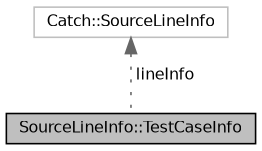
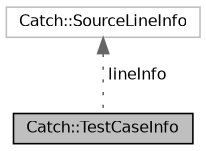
(131, 129) -> (103, 129)
